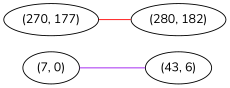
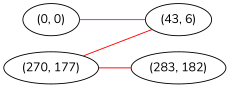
(179, 20) -> (179, 68)
none -> (118, 43)
(51, 68) -> (51, 20)
